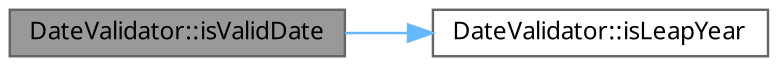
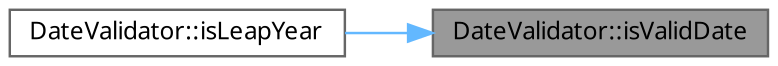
(377, 33) -> (377, 33)
